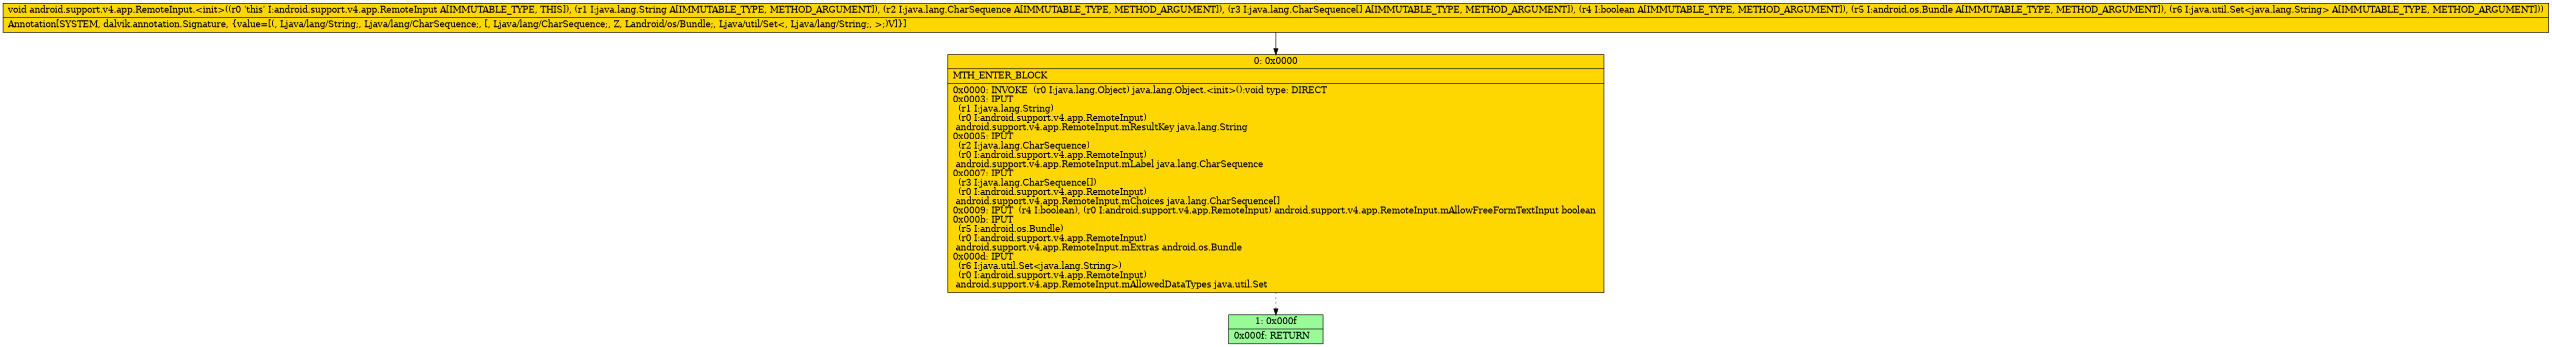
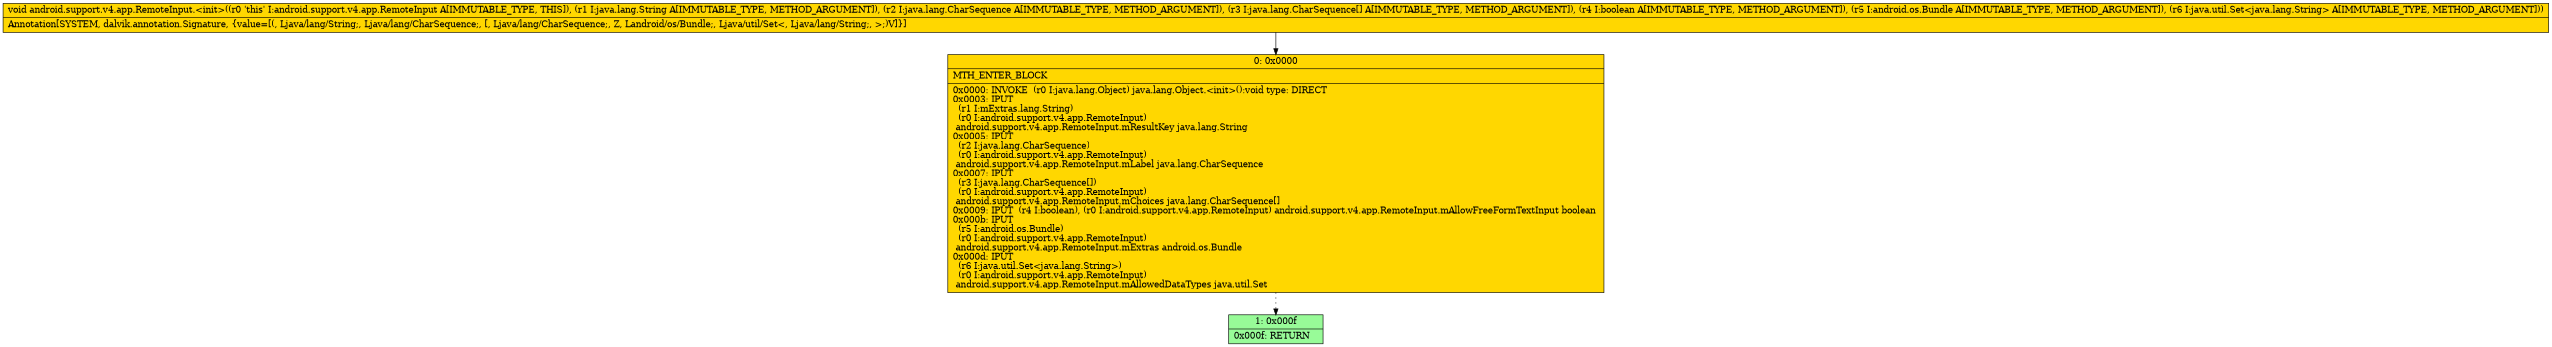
(1003, 109) -> (1013, 109)
